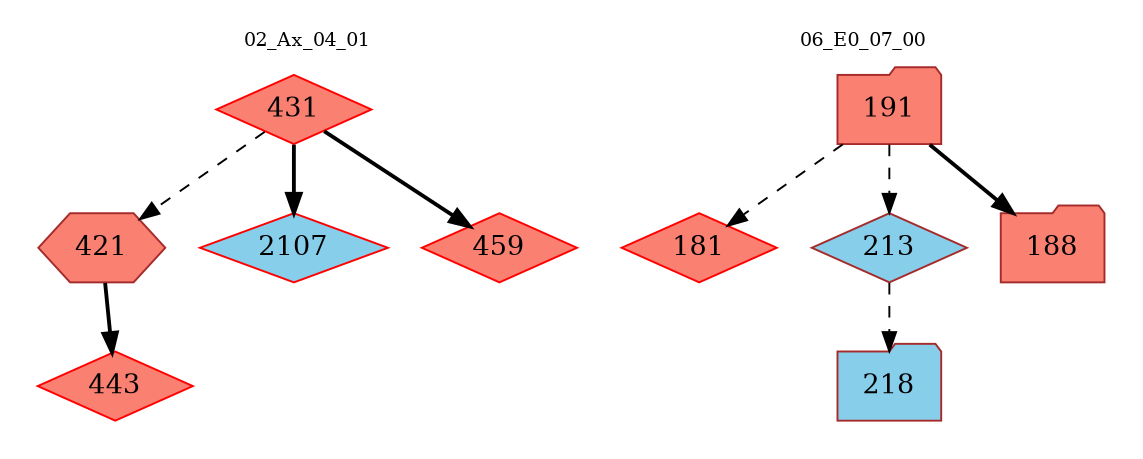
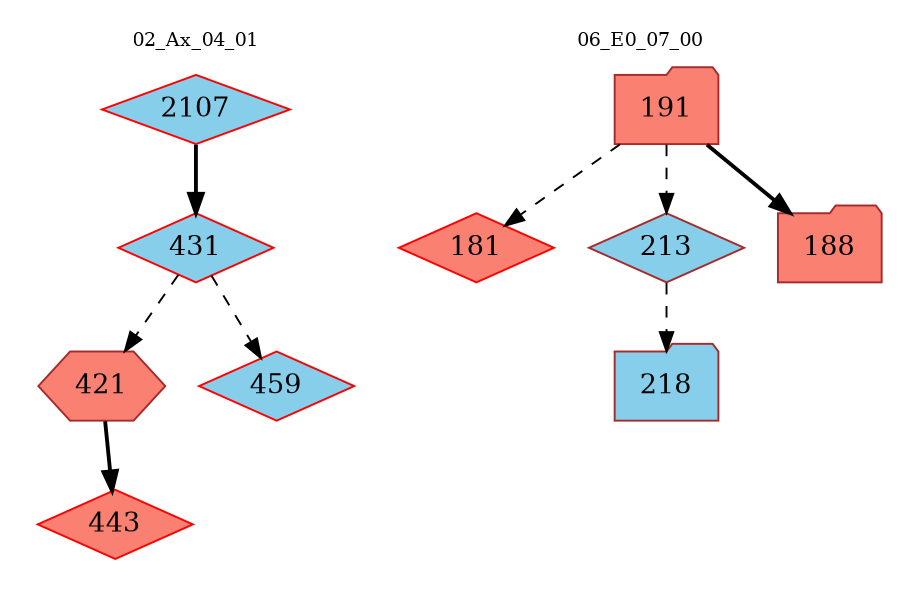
(294, 109) -> (196, 248)
(294, 169) -> (196, 169)
(389, 173) -> (231, 308)
(499, 248) -> (277, 386)
